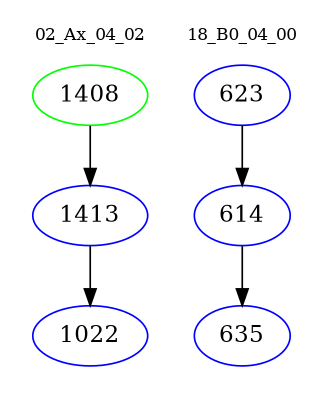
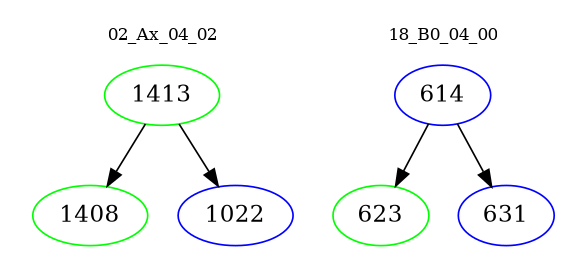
(242, 95) -> (381, 216)
(90, 147) -> (131, 148)
(242, 147) -> (416, 148)
(90, 216) -> (162, 95)
(242, 336) -> (506, 216)
